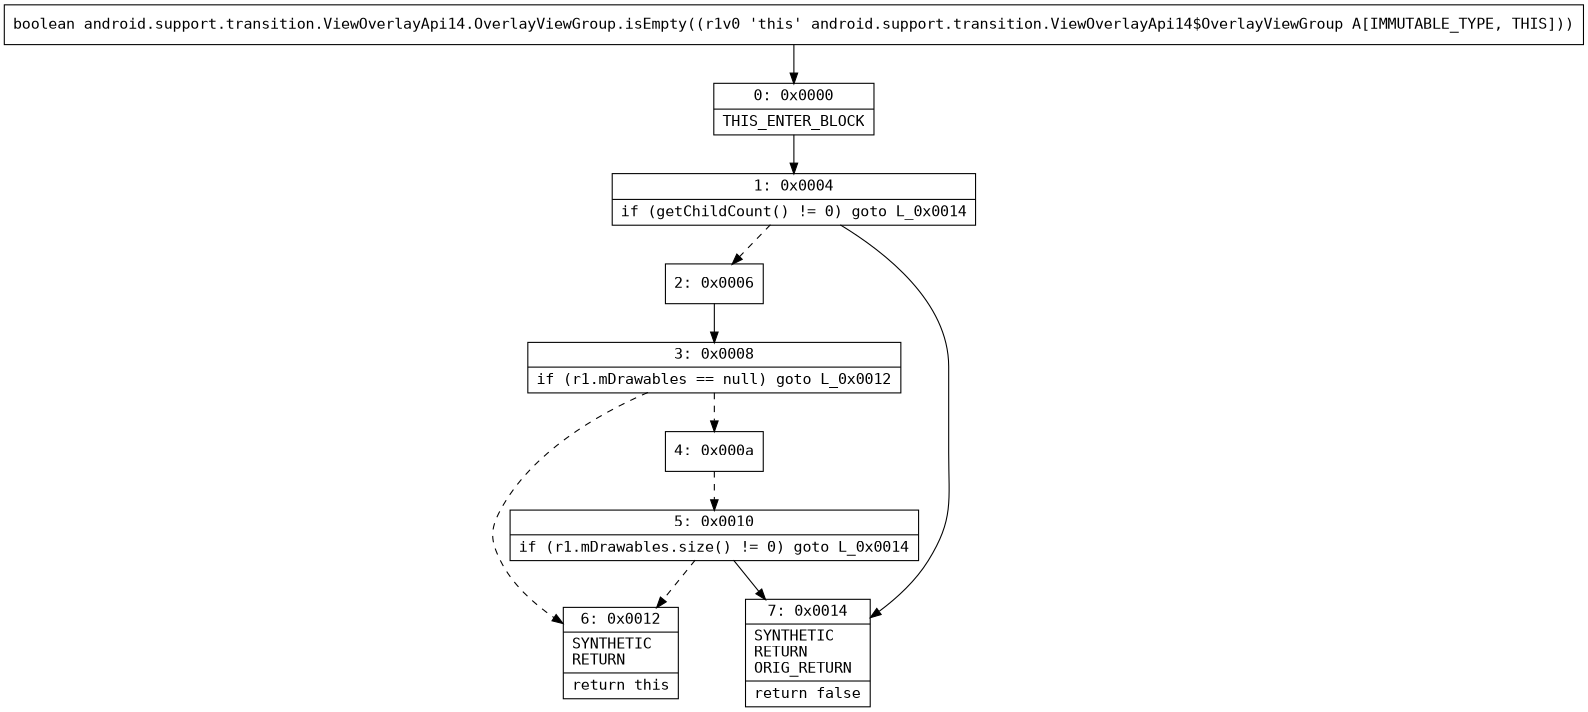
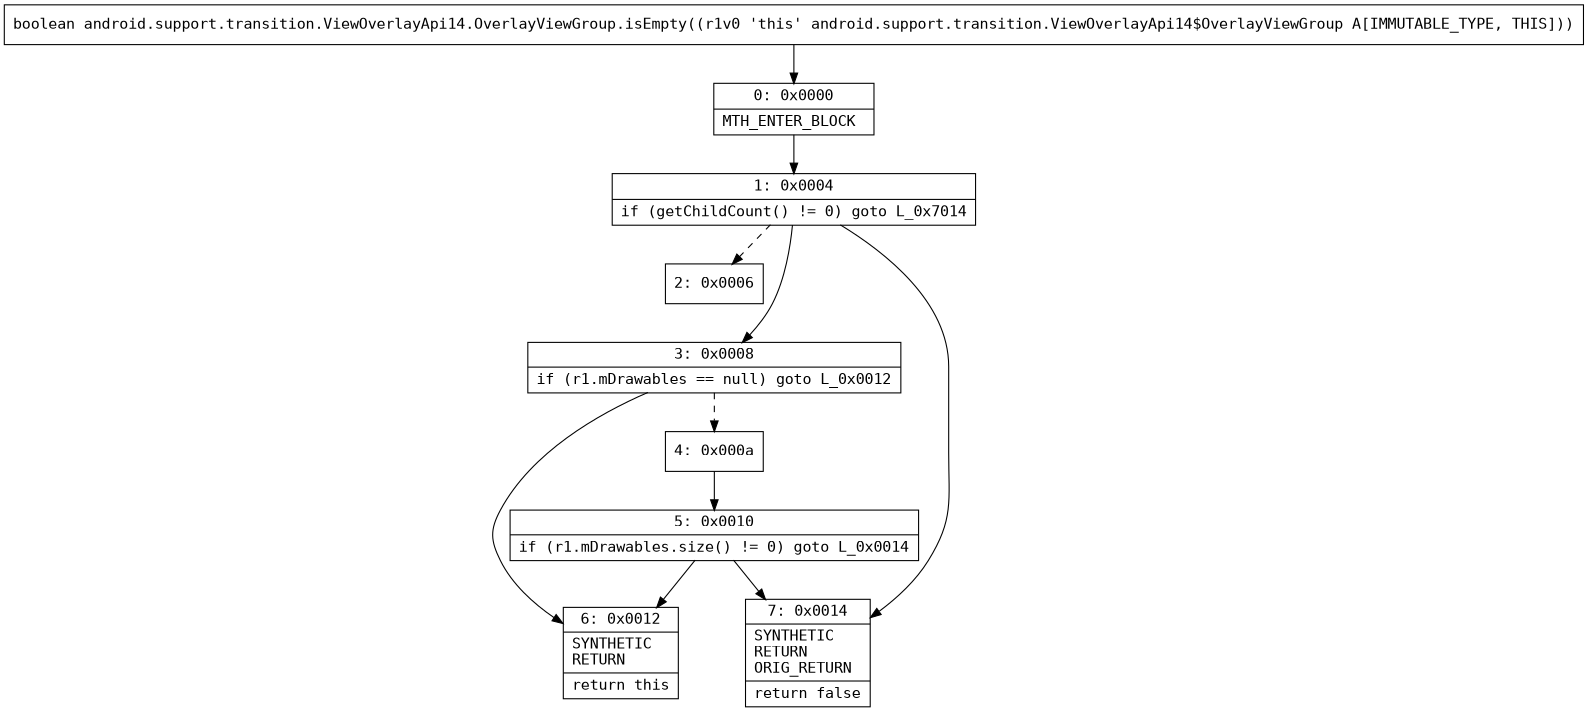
(794, 121) -> (789, 121)
(794, 212) -> (794, 212)
(714, 318) -> (781, 284)
(517, 485) -> (517, 485)
(714, 485) -> (714, 485)
(679, 580) -> (679, 580)
